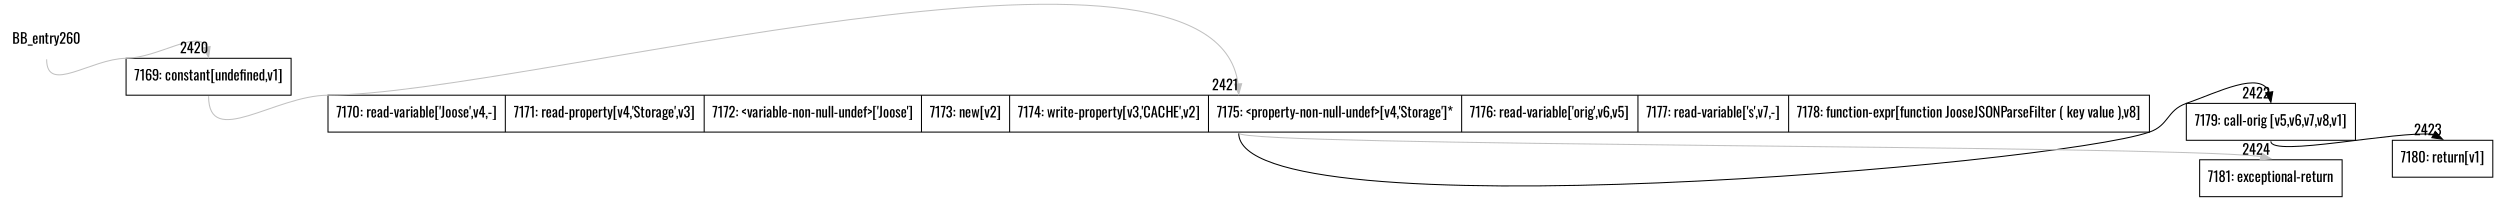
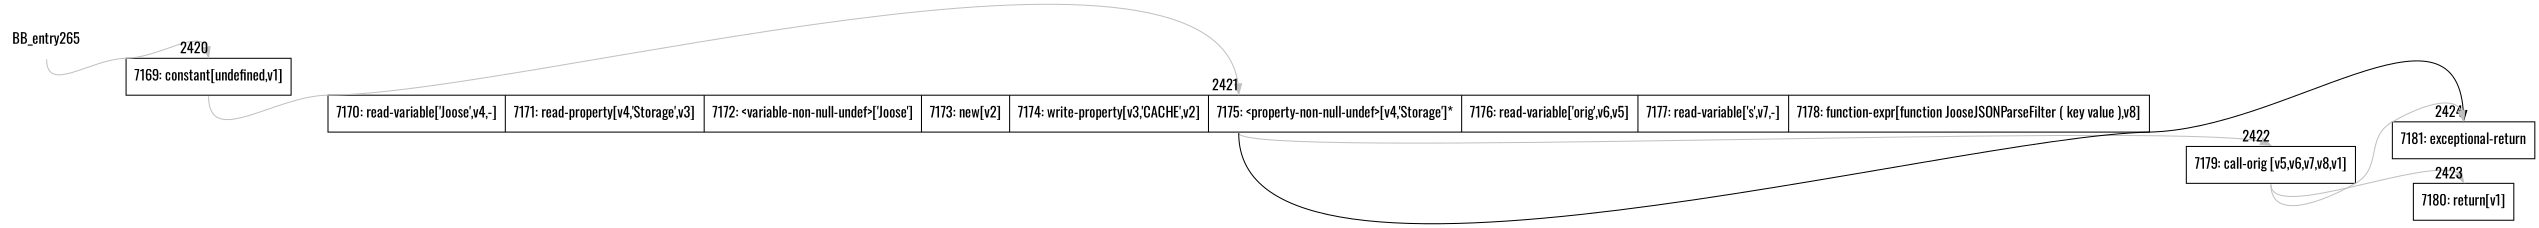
(47, 40) -> (47, 40)
(2351, 141) -> (2367, 183)
(1750, 146) -> (1851, 174)
none -> (2370, 165)
(1758, 177) -> (1750, 139)
